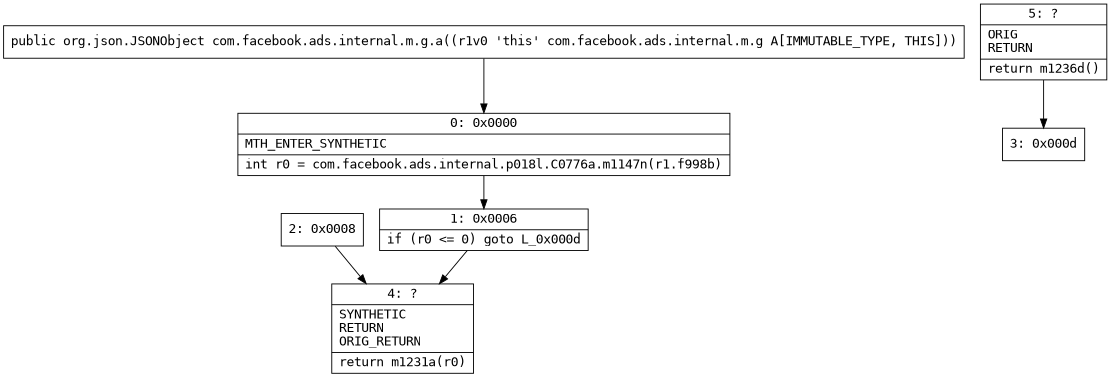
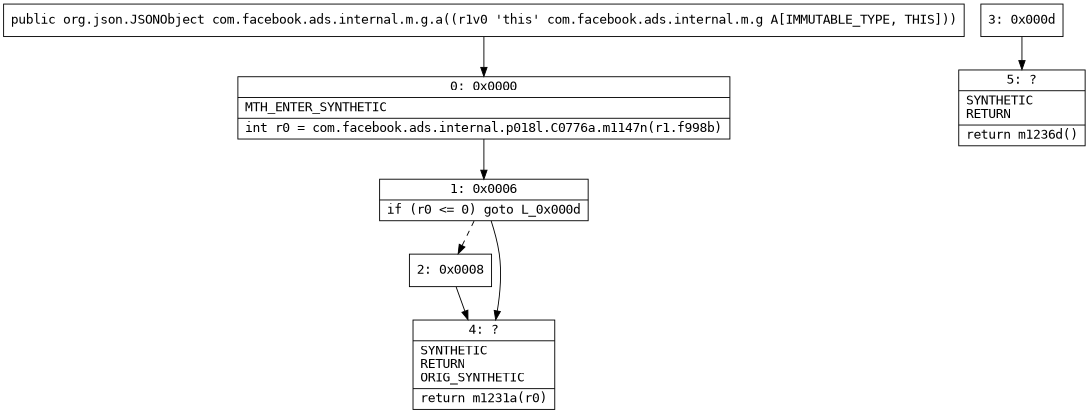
(1003, 35) -> (1000, 101)
(1044, 99) -> (1022, 49)
none -> (468, 233)
(380, 342) -> (473, 378)
